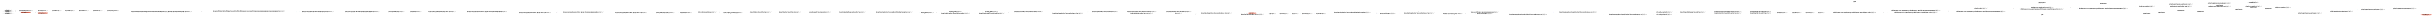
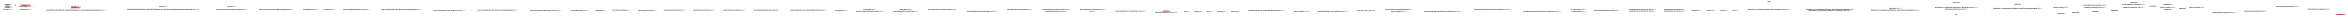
(84, 11) -> none
